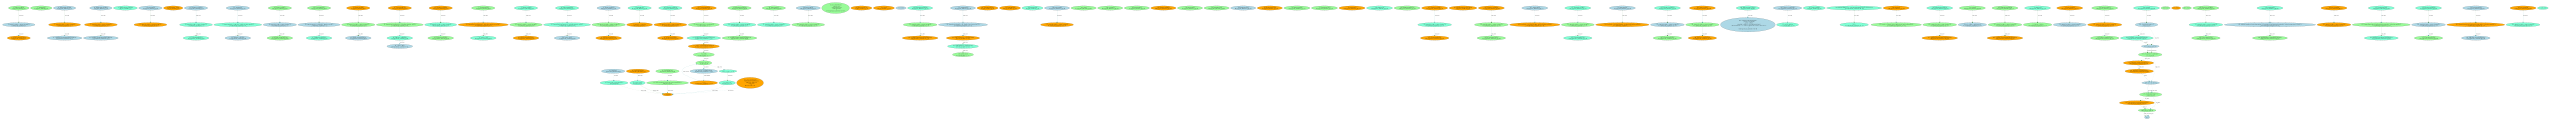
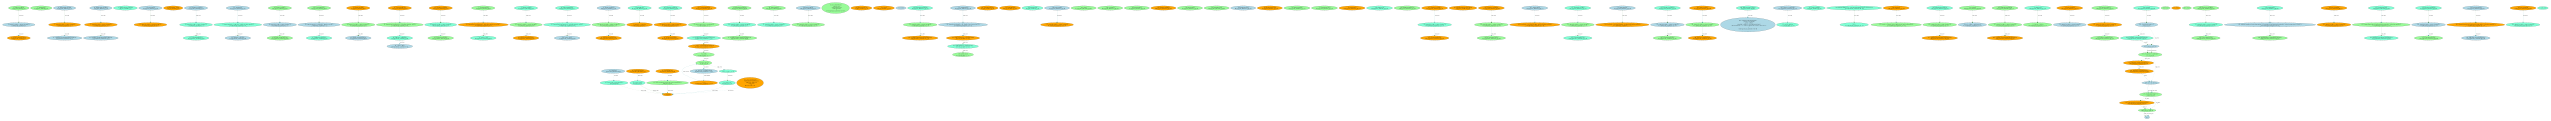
(667, 71) -> (667, 71)
